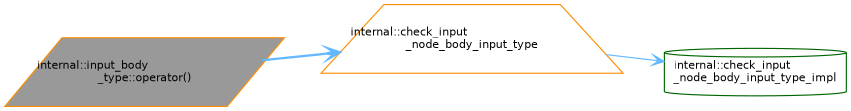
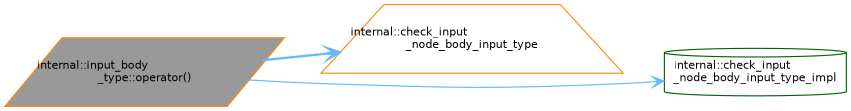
(630, 57) -> (449, 87)
